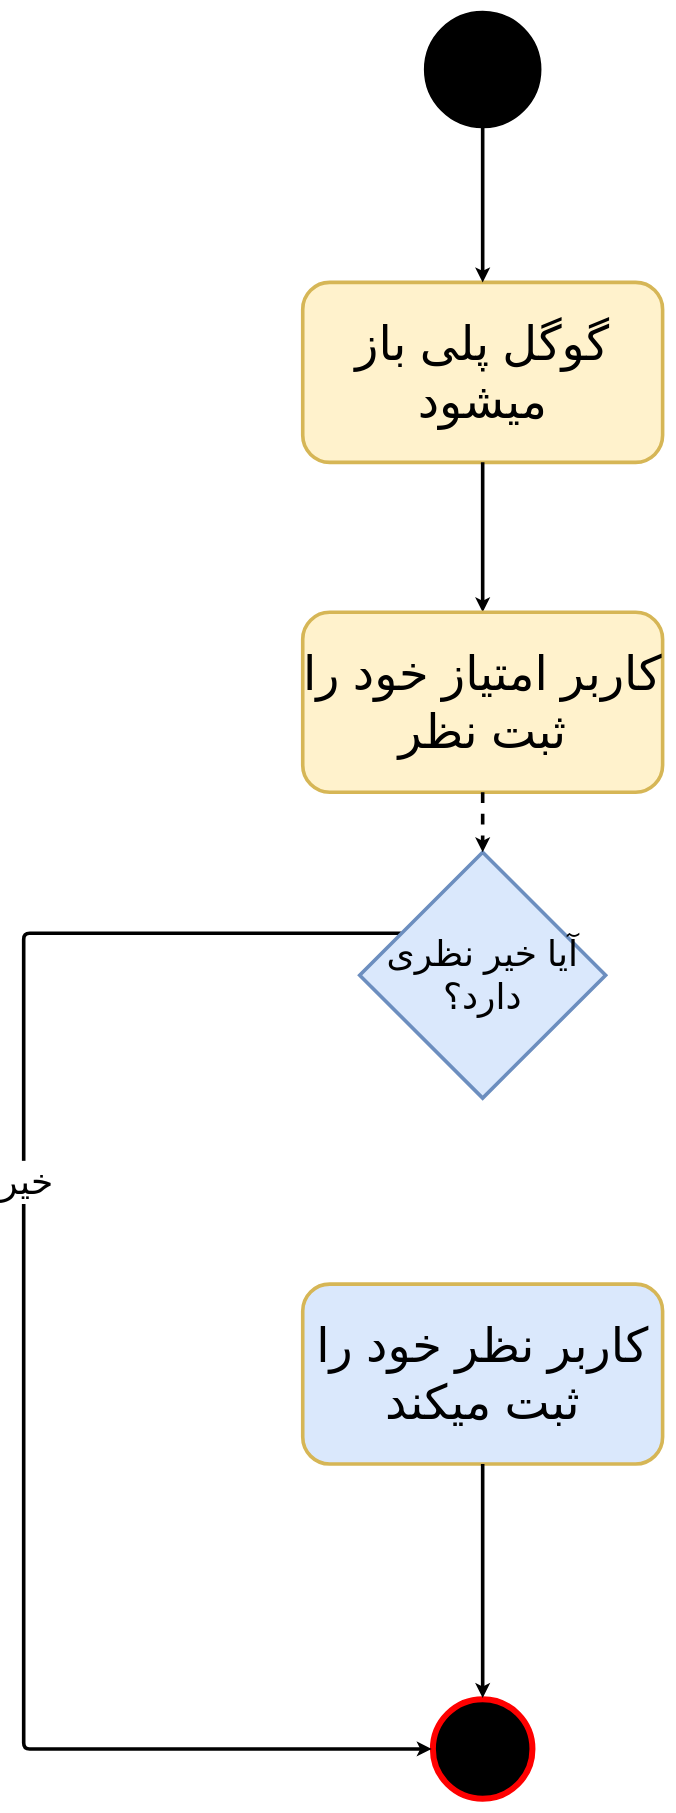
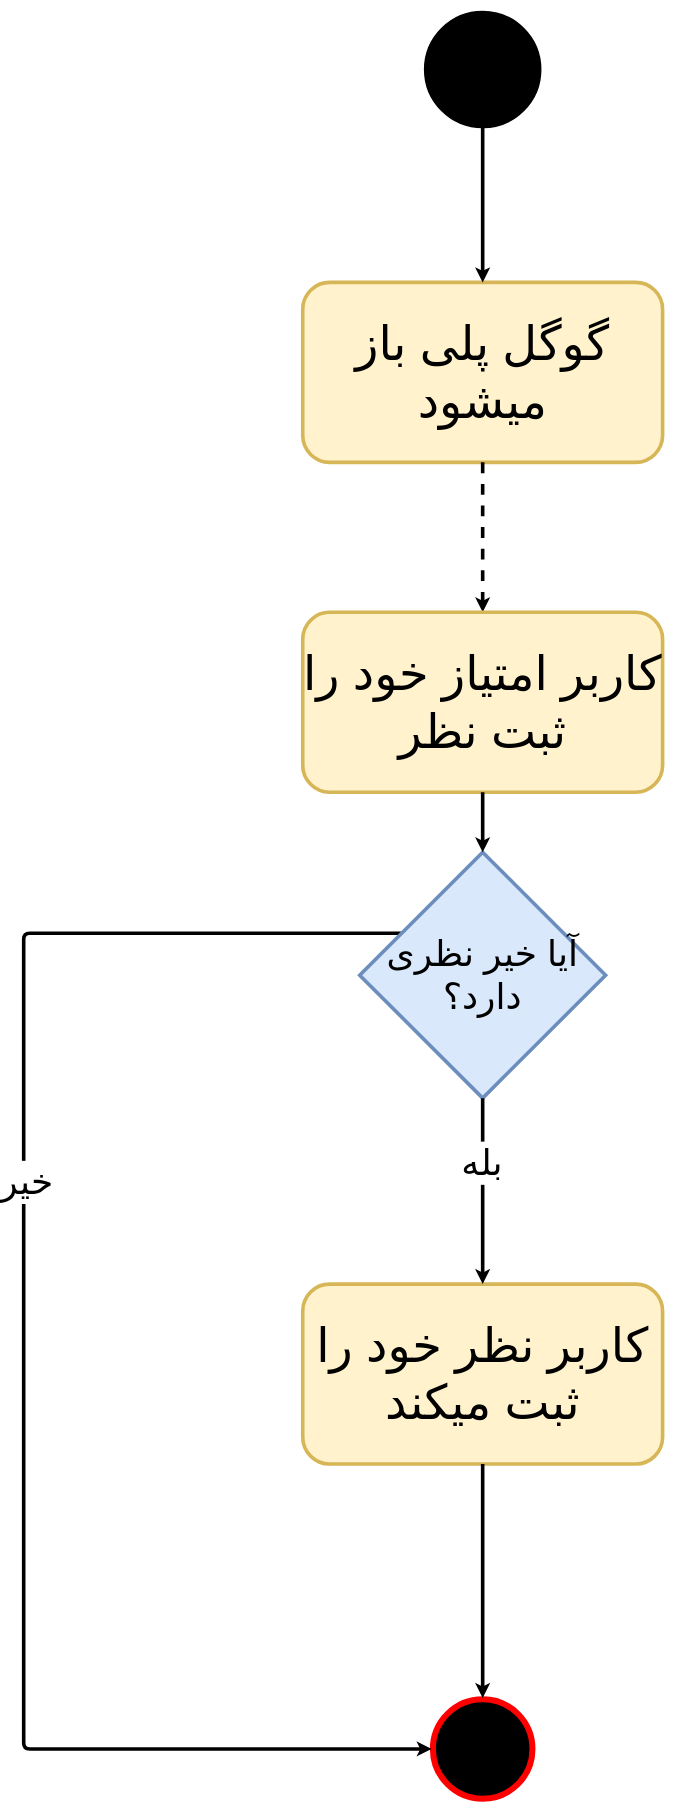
(483, 514) -> (483, 514)
(483, 807) -> (483, 807)
none -> (483, 1187)
(483, 1374) -> (483, 1374)
